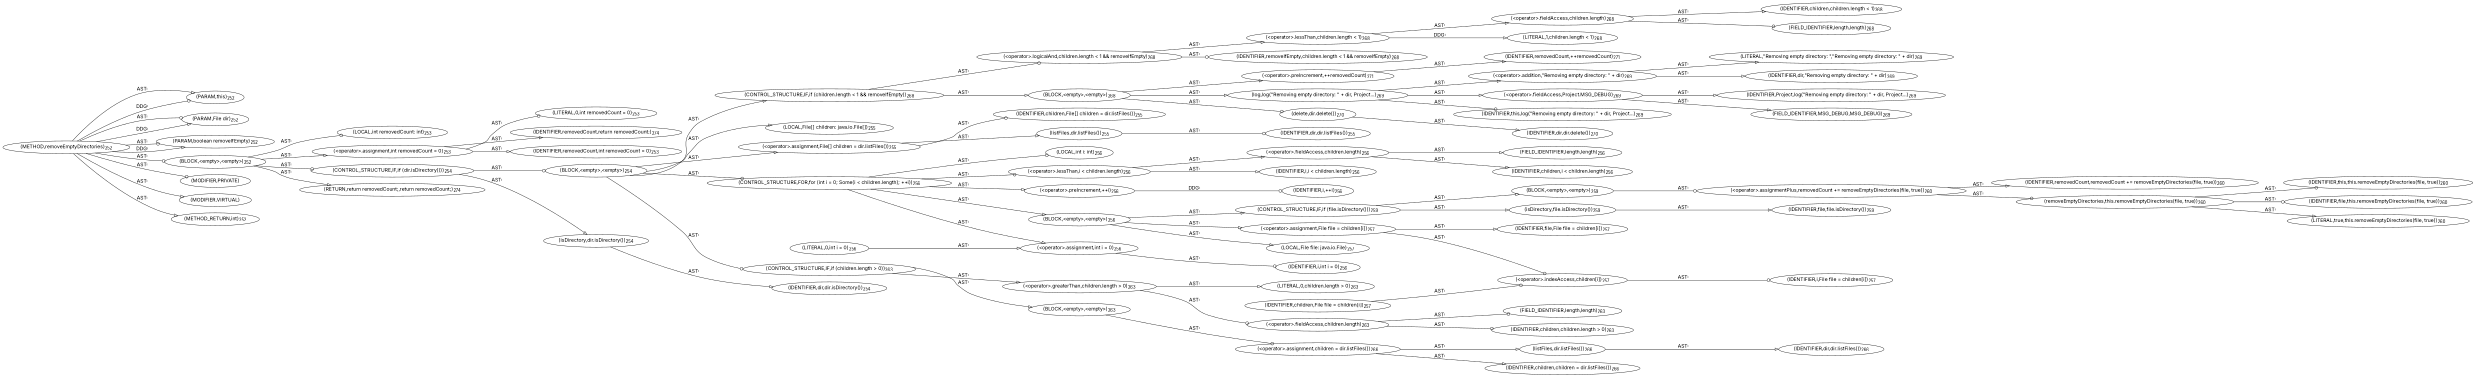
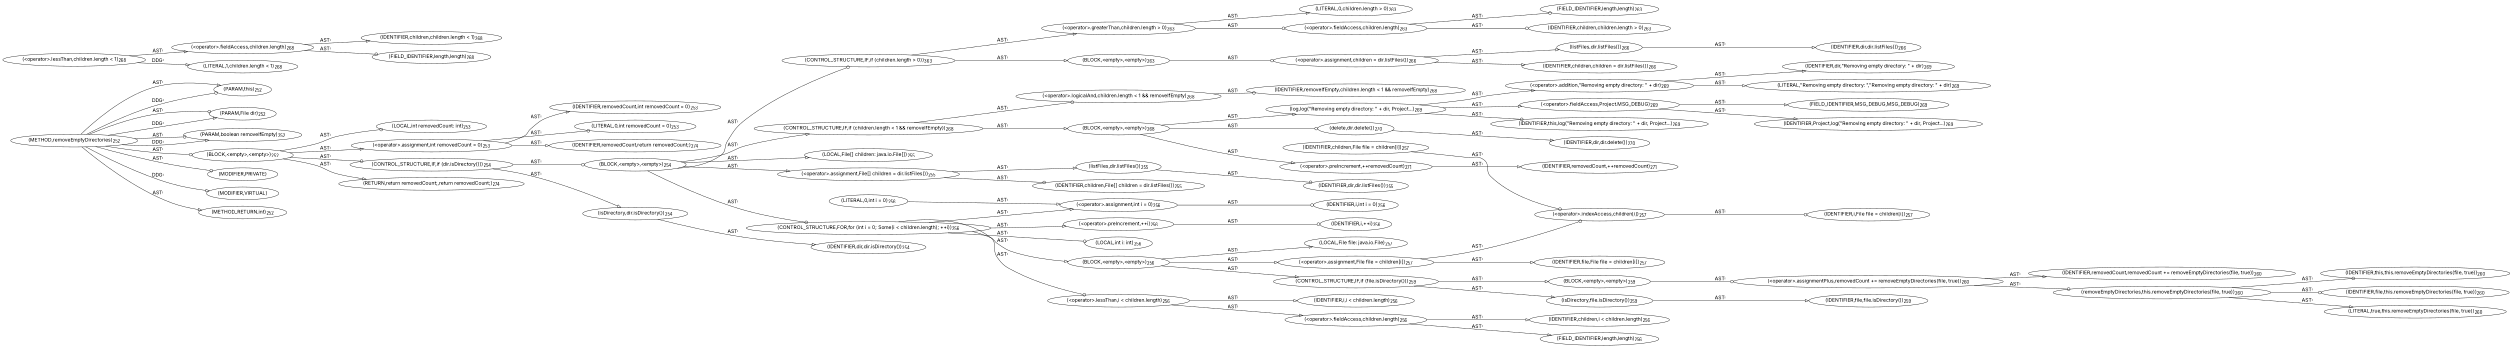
(1202, 47) -> none
(143, 182) -> (159, 175)
(1195, 188) -> (1234, 222)
(889, 269) -> (928, 60)
